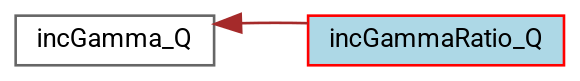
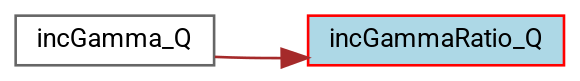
(274, 23) -> (248, 58)
